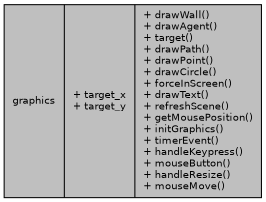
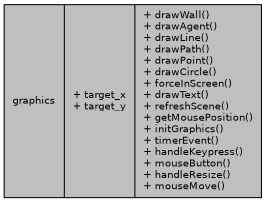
(169, 38) -> (176, 38)
